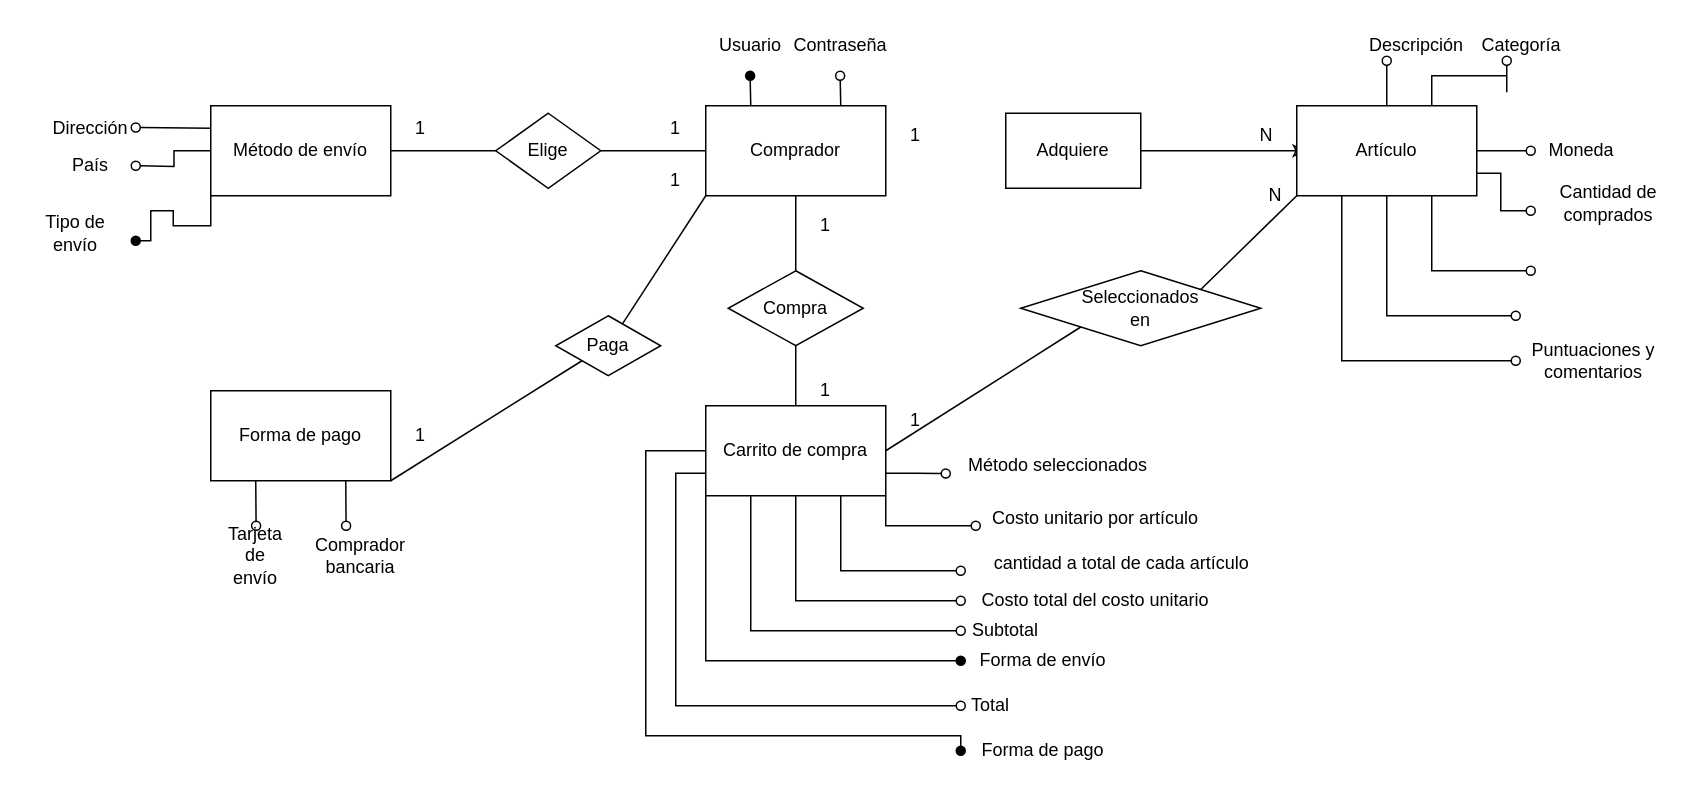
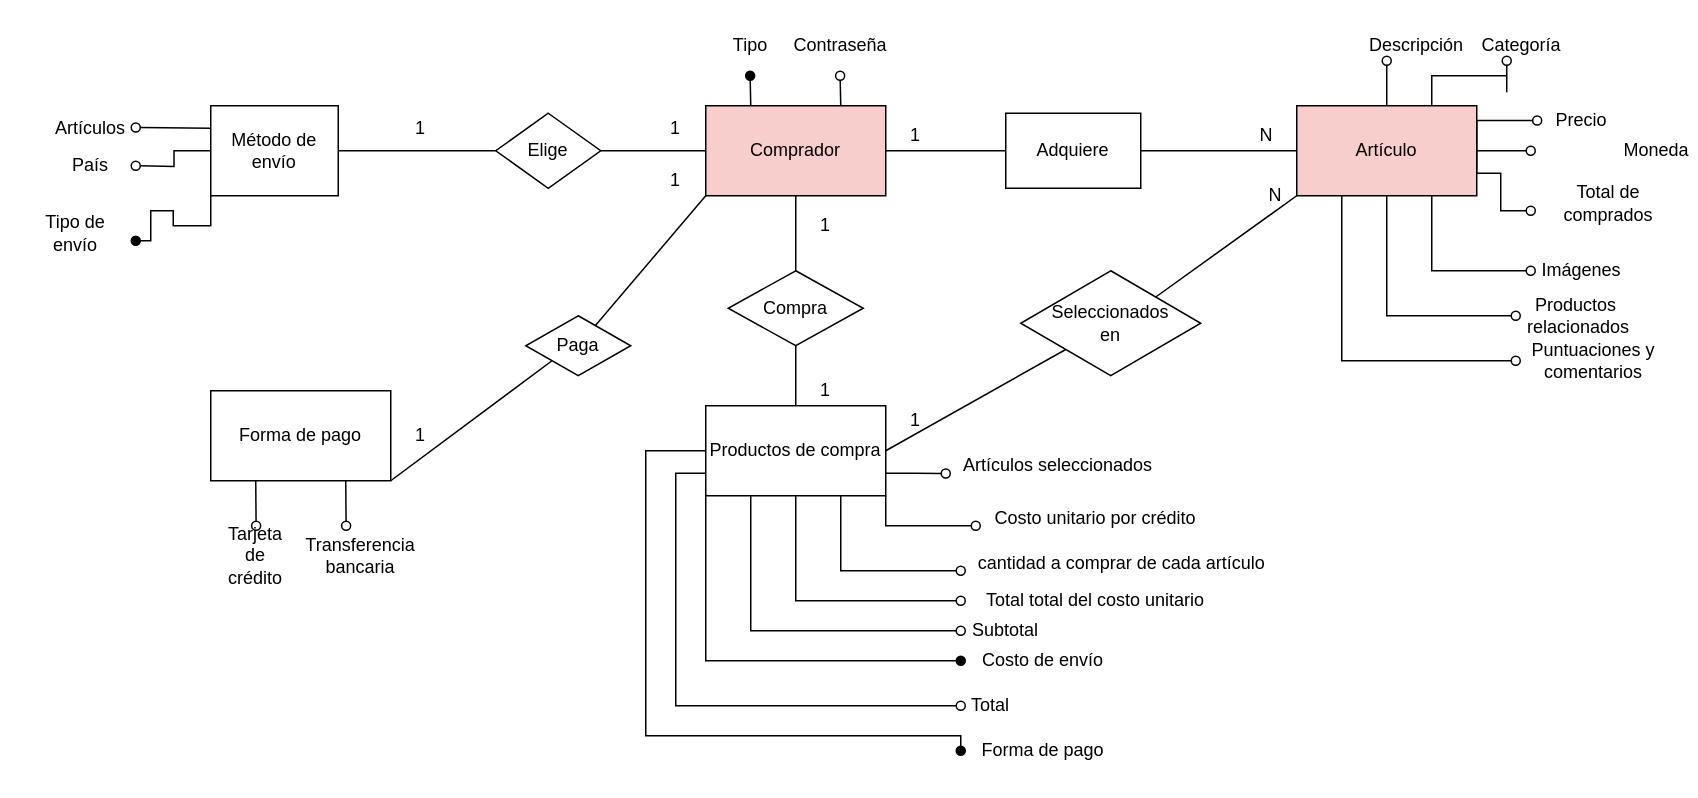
(751, 46) -> (751, 46)
none -> (1503, 120)
none -> (1582, 121)
(91, 128) -> (91, 128)
(301, 151) -> (275, 151)
(796, 151) -> (796, 151)
none -> (946, 151)
(1294, 151) -> (1294, 151)
(1387, 151) -> (1387, 151)
(1582, 151) -> (1657, 151)
(1609, 203) -> (1609, 203)
none -> (1582, 271)
(1141, 308) -> (1111, 323)
none -> (1579, 316)
(608, 346) -> (578, 346)
(796, 451) -> (796, 451)
(1058, 466) -> (1058, 466)
(1096, 518) -> (1096, 518)
(256, 556) -> (256, 556)
(361, 556) -> (361, 556)
(1122, 563) -> (1122, 563)
(1096, 601) -> (1096, 601)
(1043, 661) -> (1043, 661)
